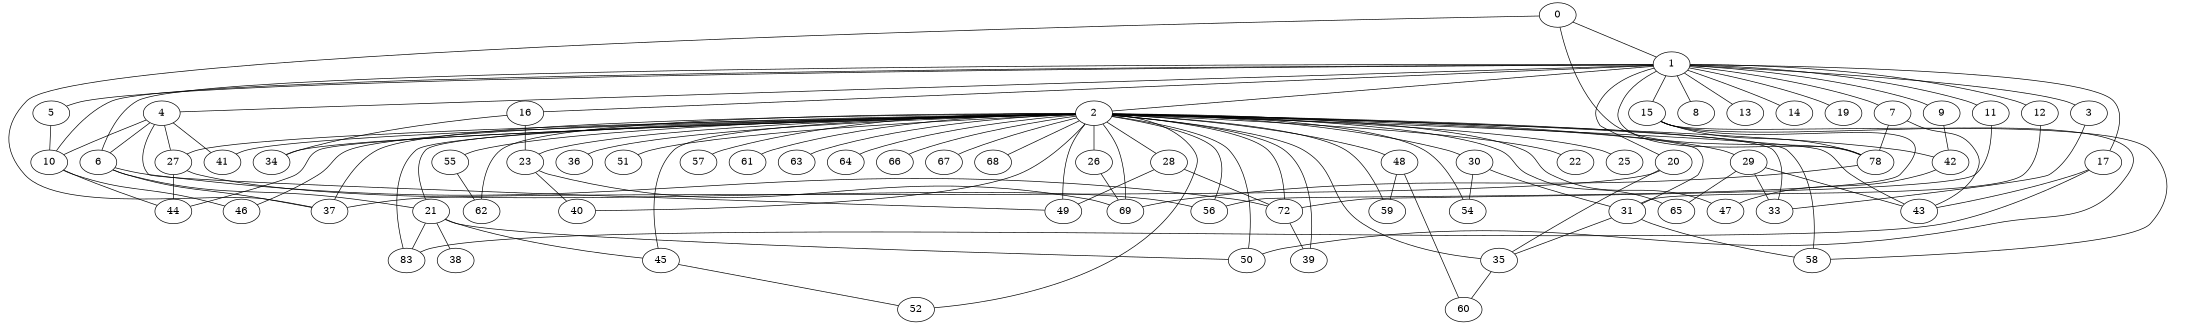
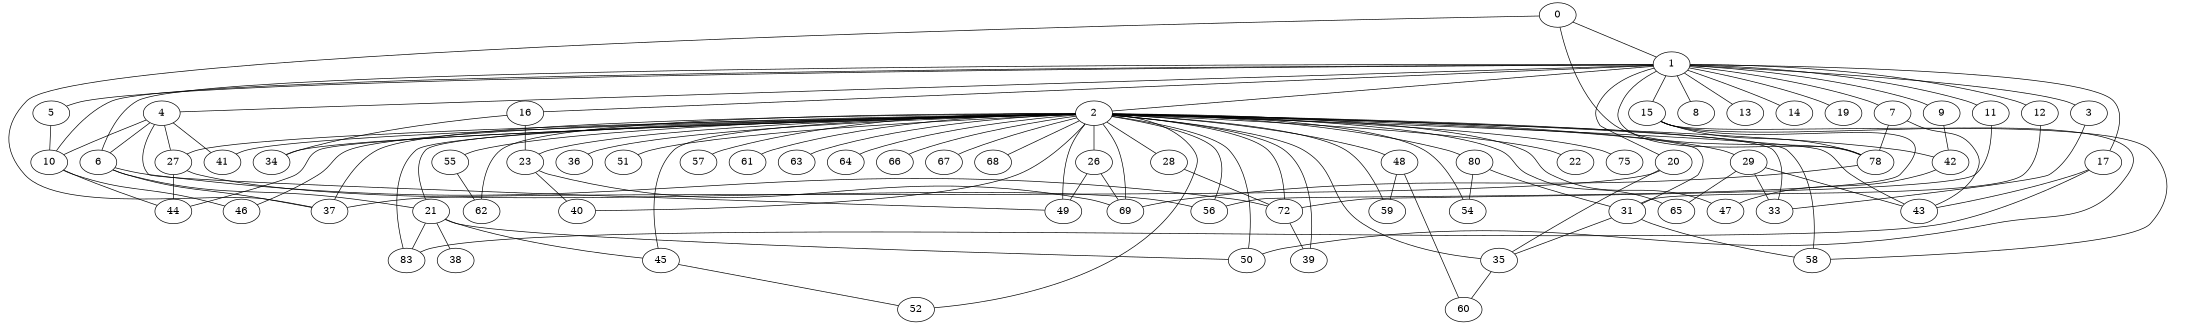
(1475, 162) -> (1475, 162)
(1625, 162) -> (1625, 162)
(1129, 181) -> (1077, 189)
